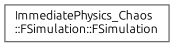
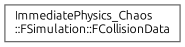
(87, 23) -> (92, 23)
